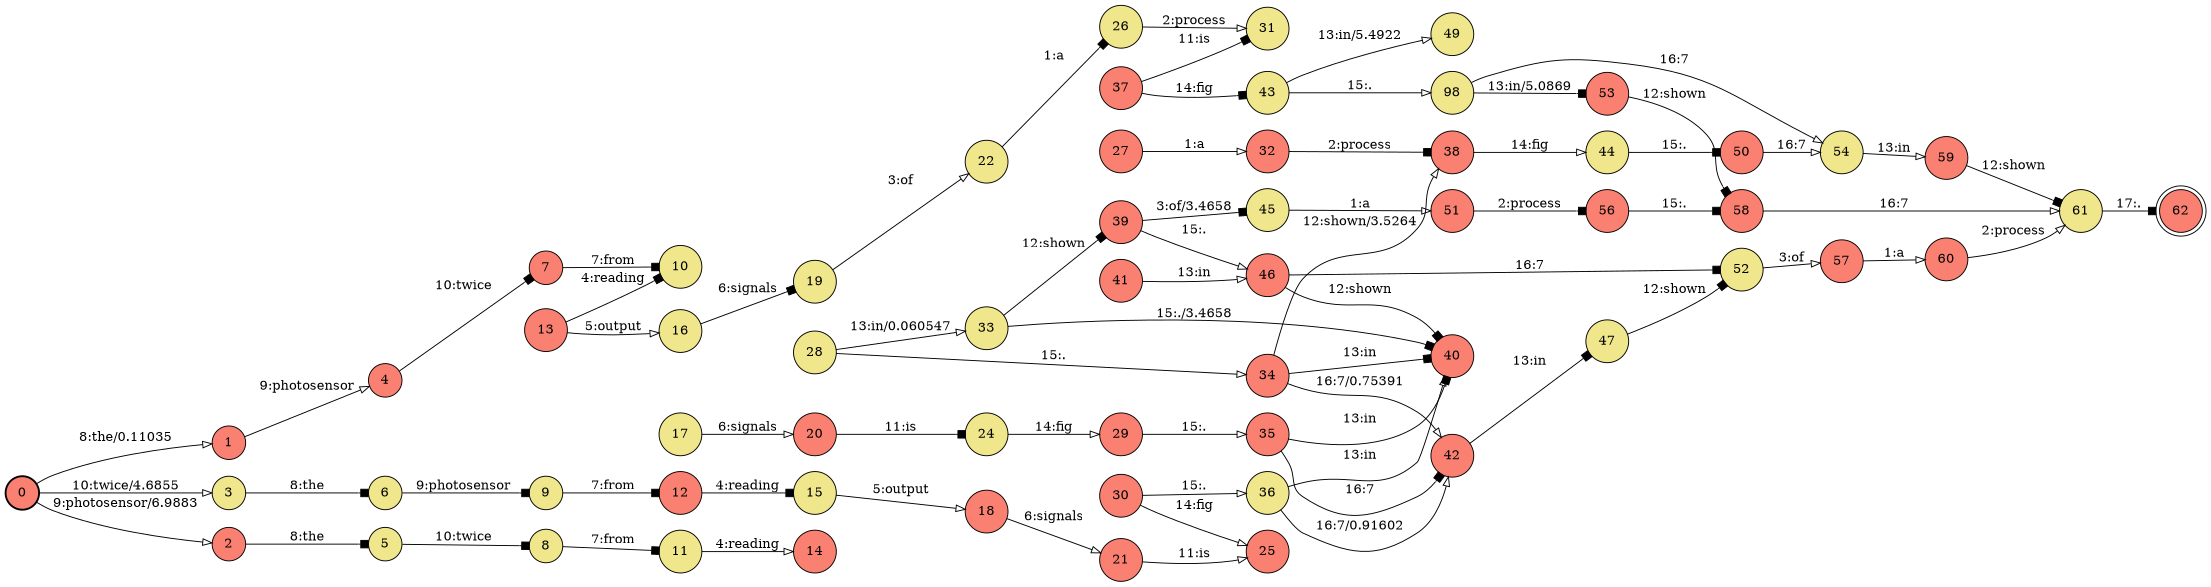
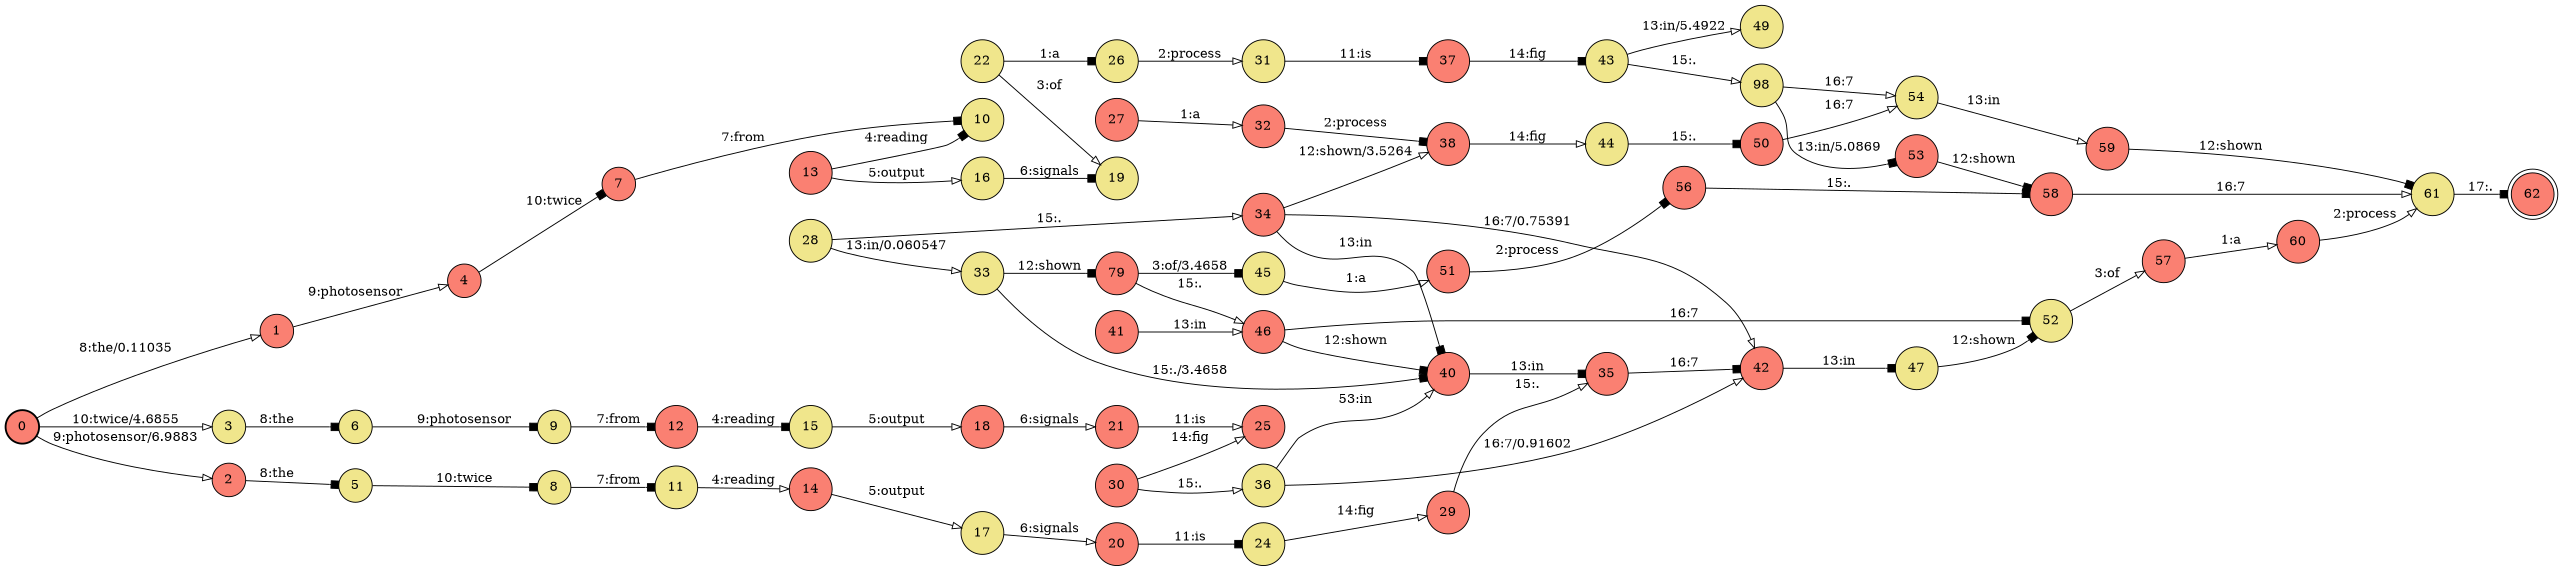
(1191, 63) -> (1351, 61)
(1121, 222) -> (1117, 273)
(897, 224) -> (1046, 117)
(1379, 441) -> (1523, 374)
(1360, 455) -> (1356, 399)
none -> (892, 510)
